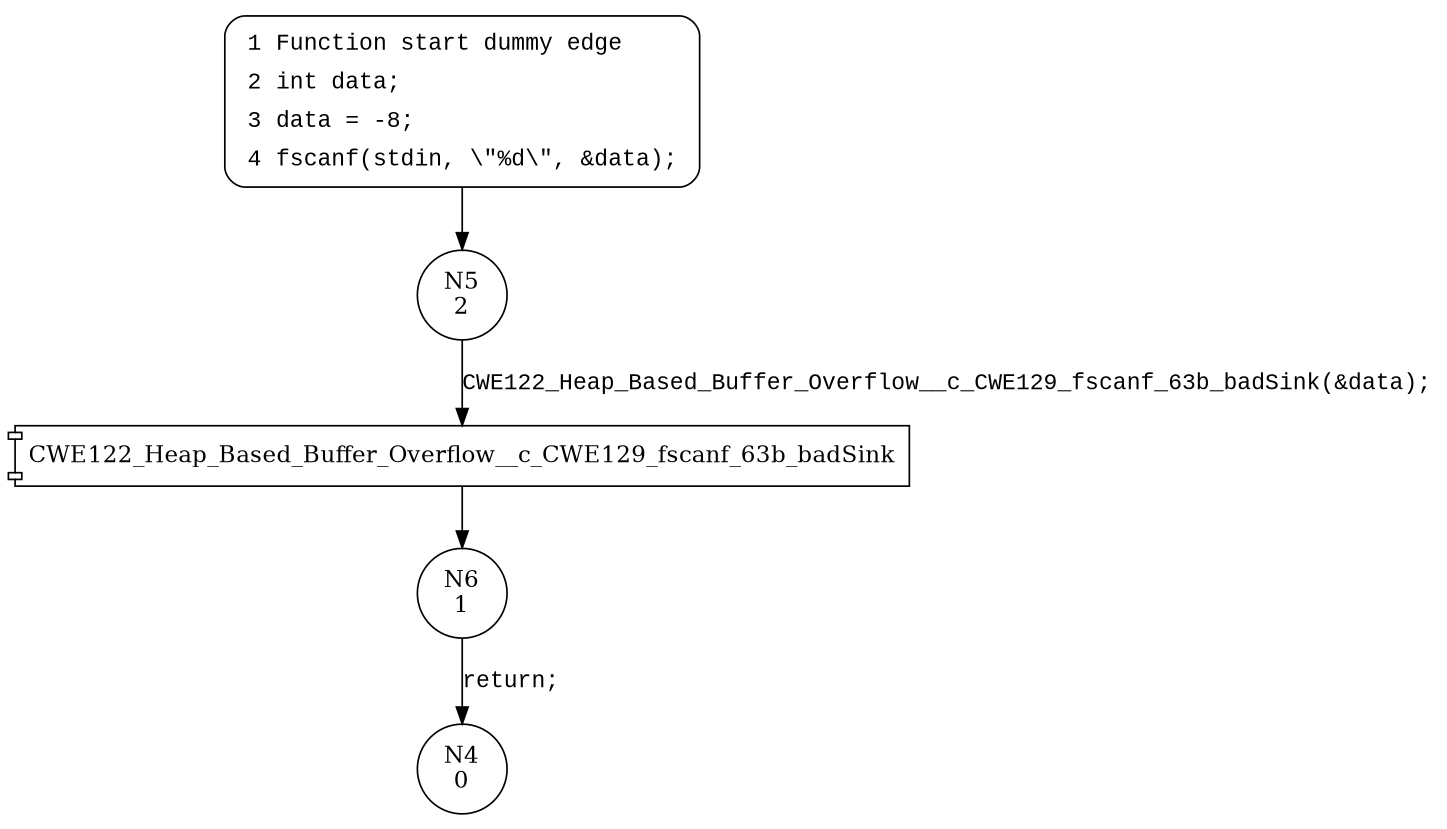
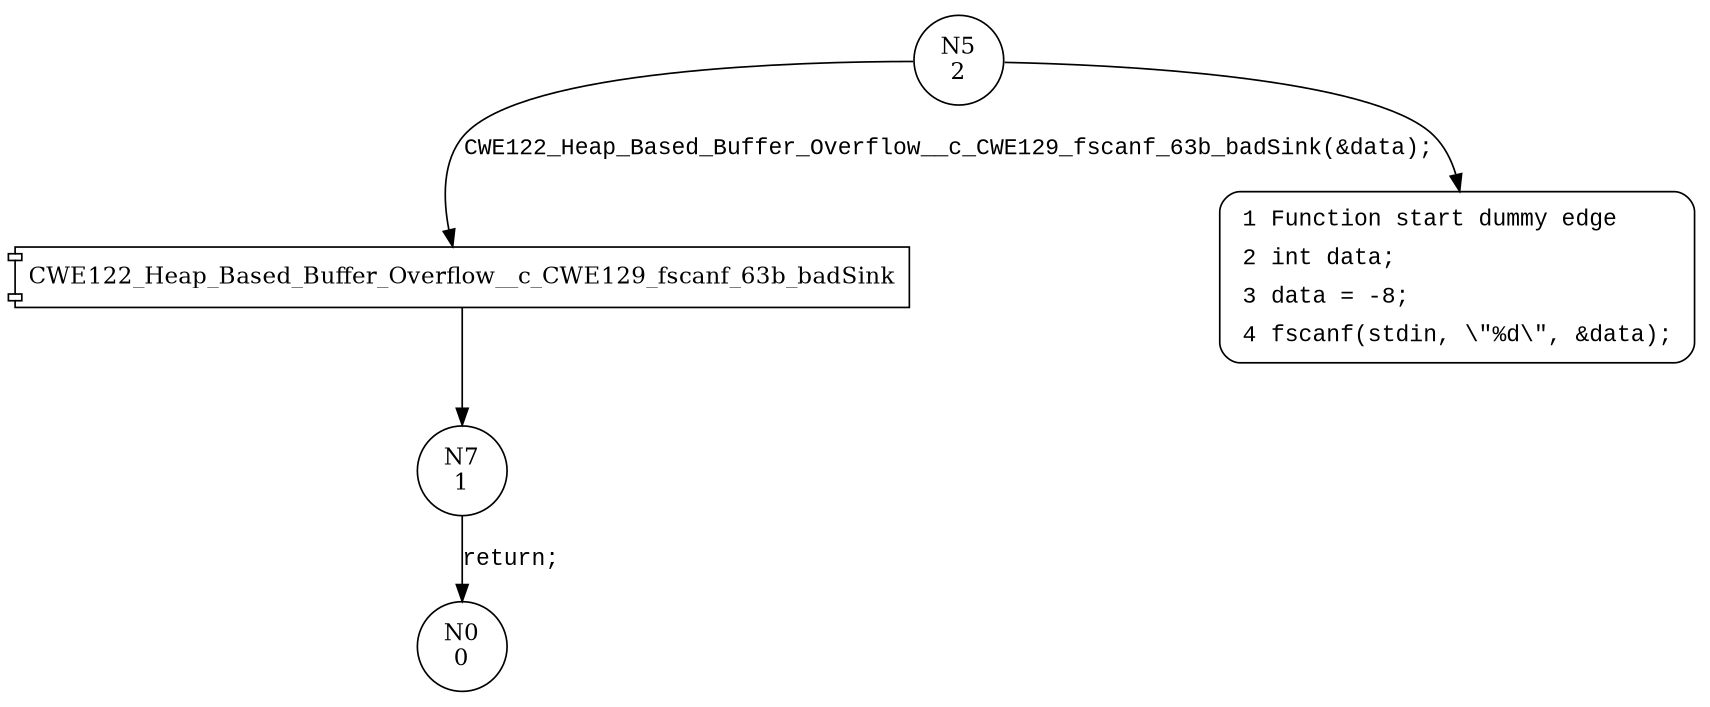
(462, 210) -> (1247, 79)
(462, 593) -> (462, 471)
(462, 769) -> (462, 647)
